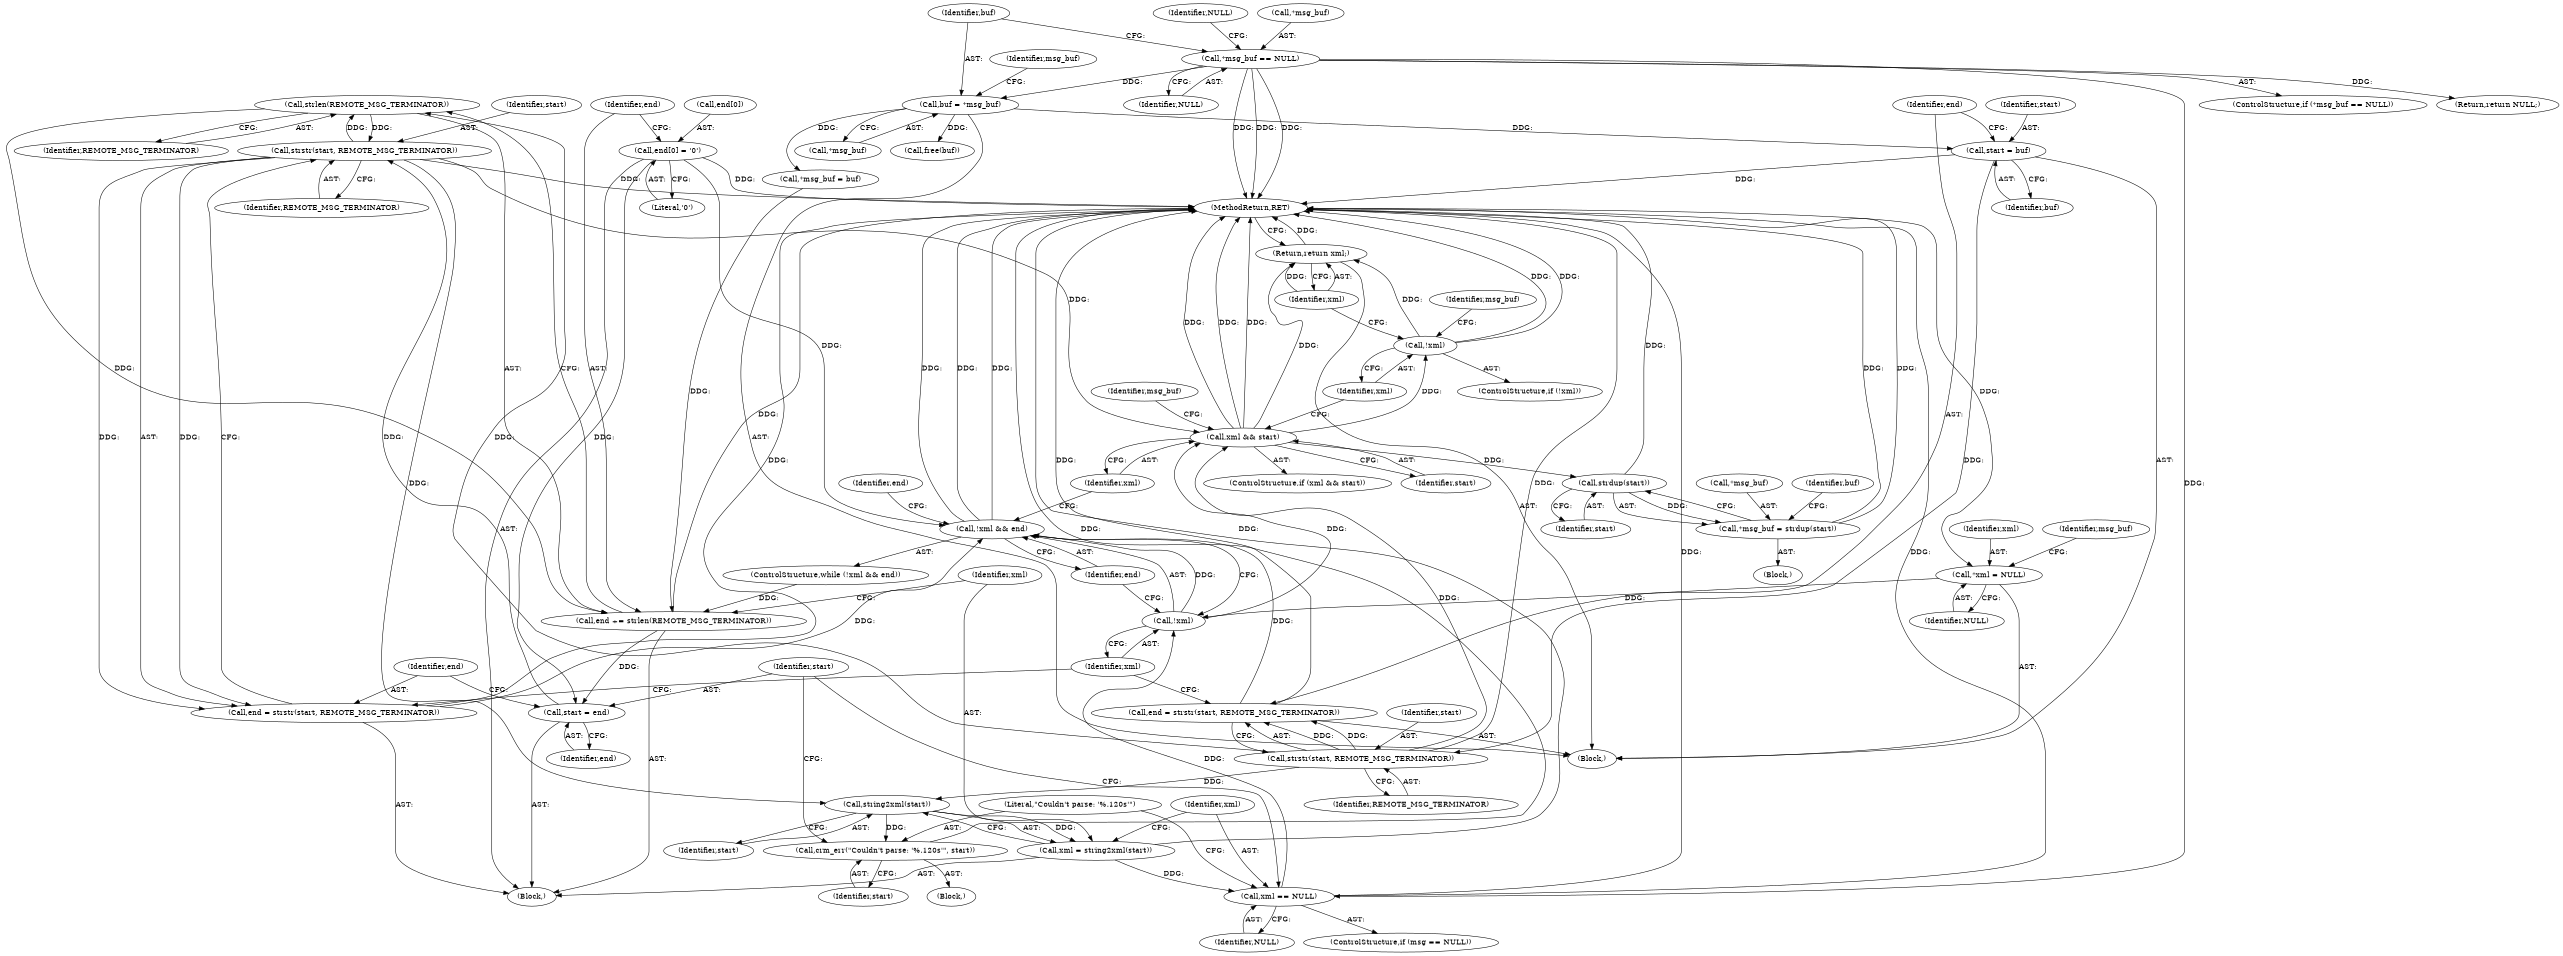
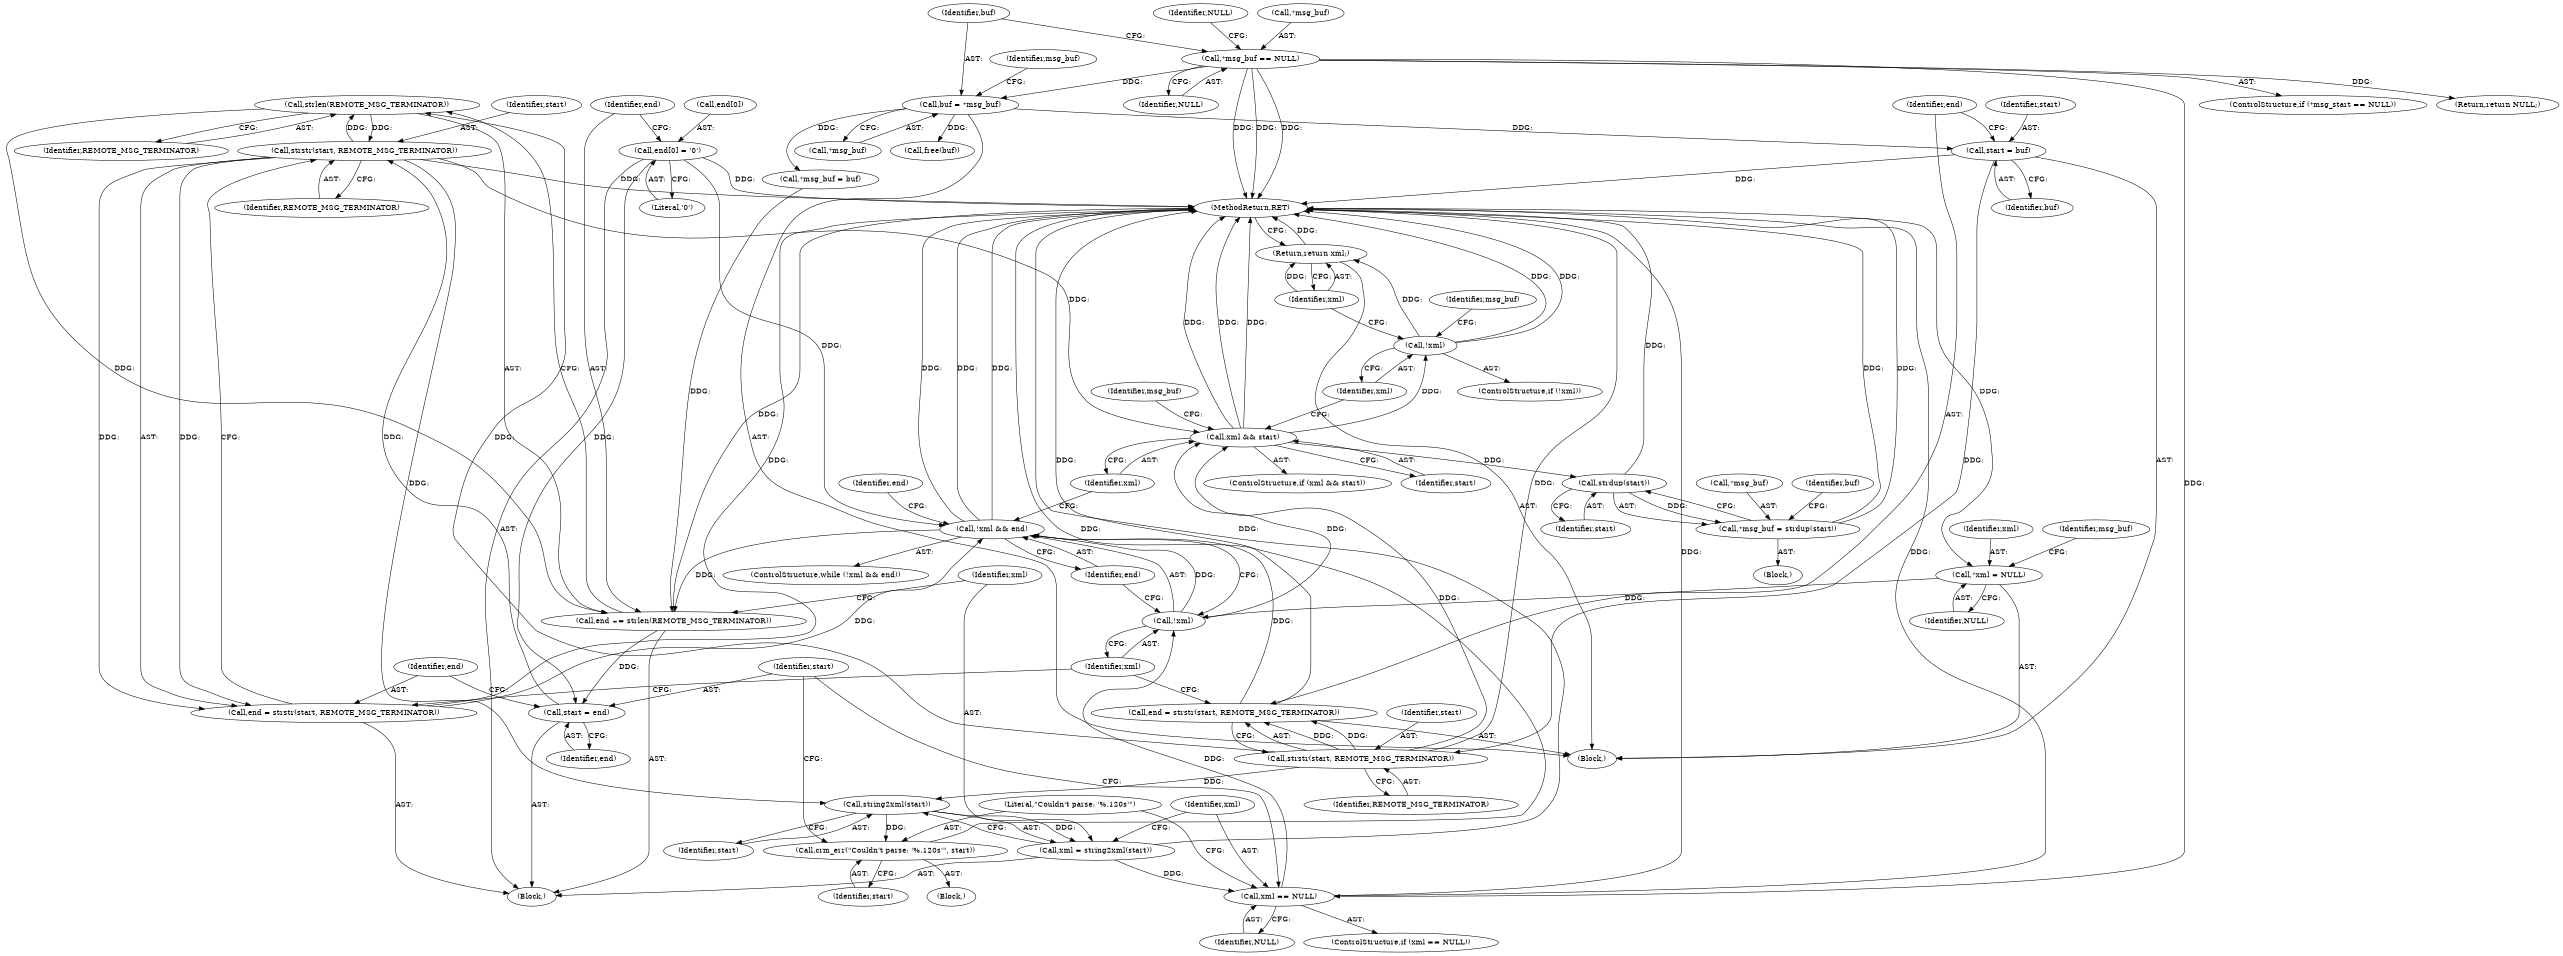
(2313, 105) -> (2313, 105)
(1300, 334) -> none
(753, 597) -> (793, 539)
(1401, 943) -> (1401, 943)
